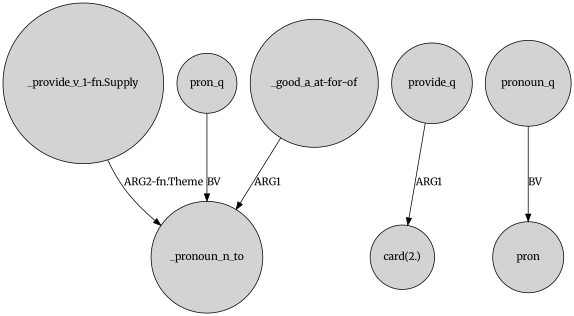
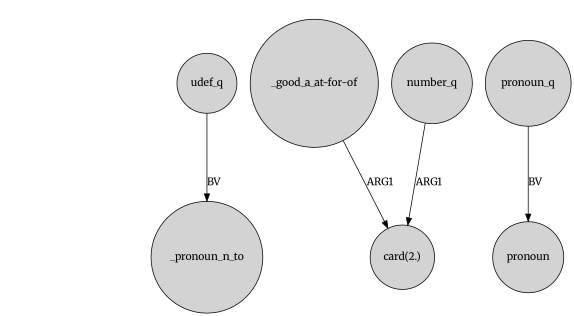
(83, 83) -> none
(207, 83) -> (207, 83)
(432, 83) -> (432, 83)
(260, 171) -> (364, 181)
(528, 257) -> (528, 257)
